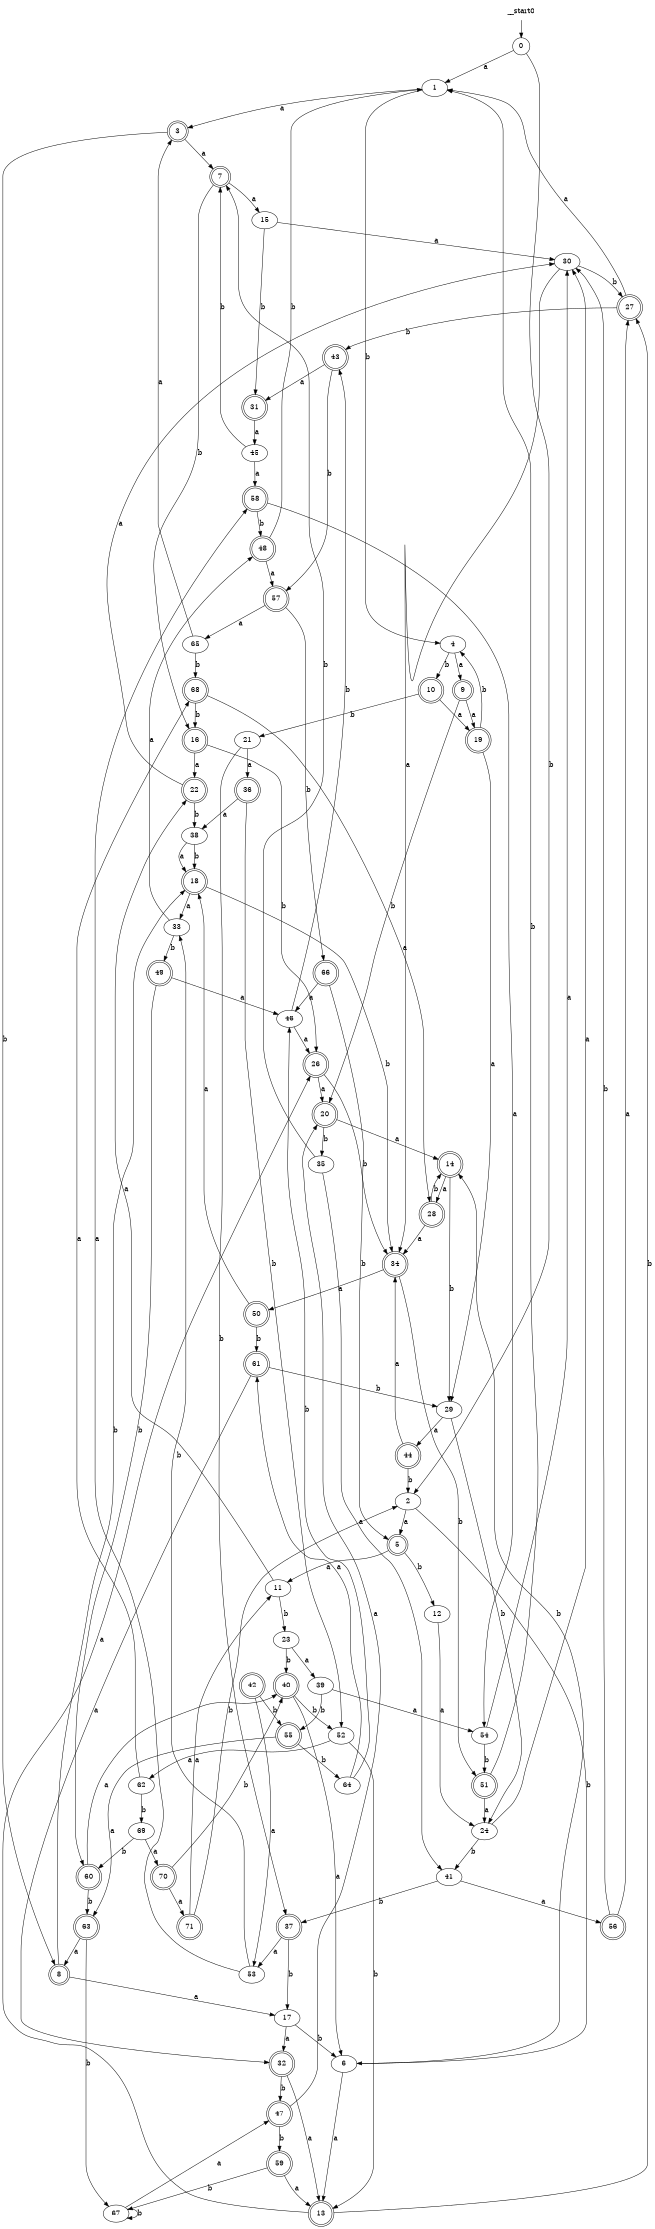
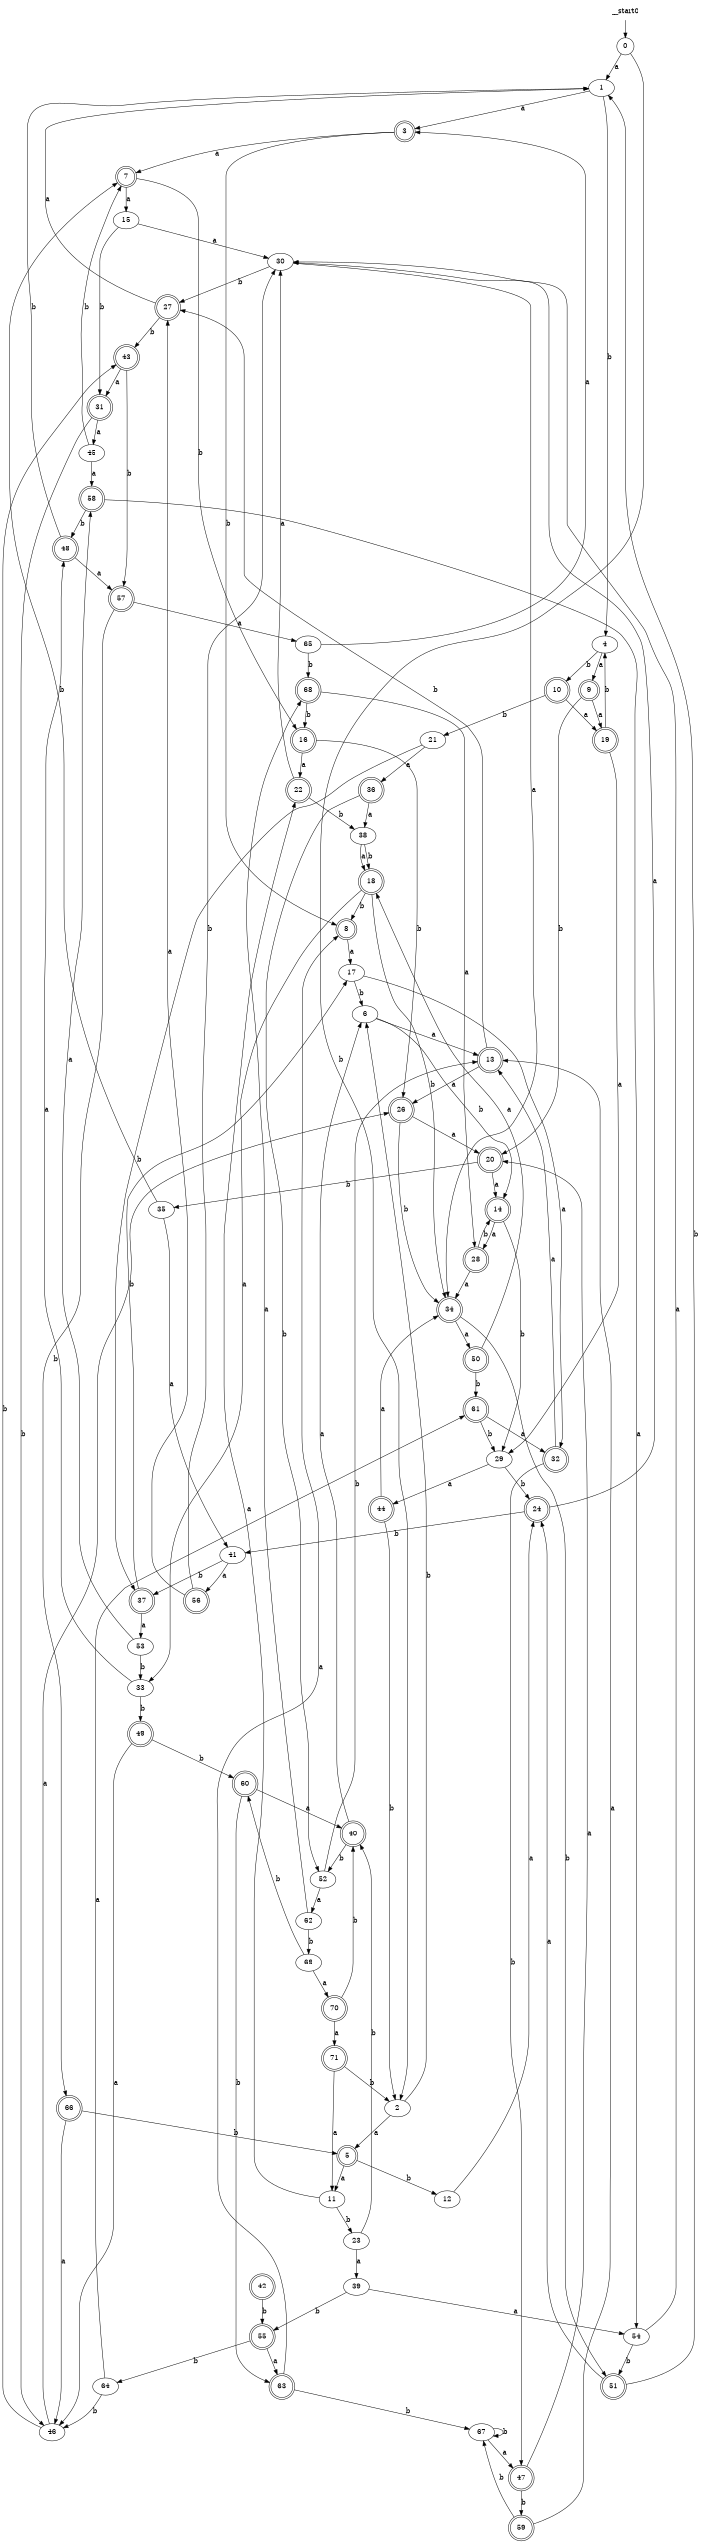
none -> (21, 1416)
(113, 1423) -> (359, 904)
(270, 1830) -> none
(484, 1831) -> (537, 1509)
